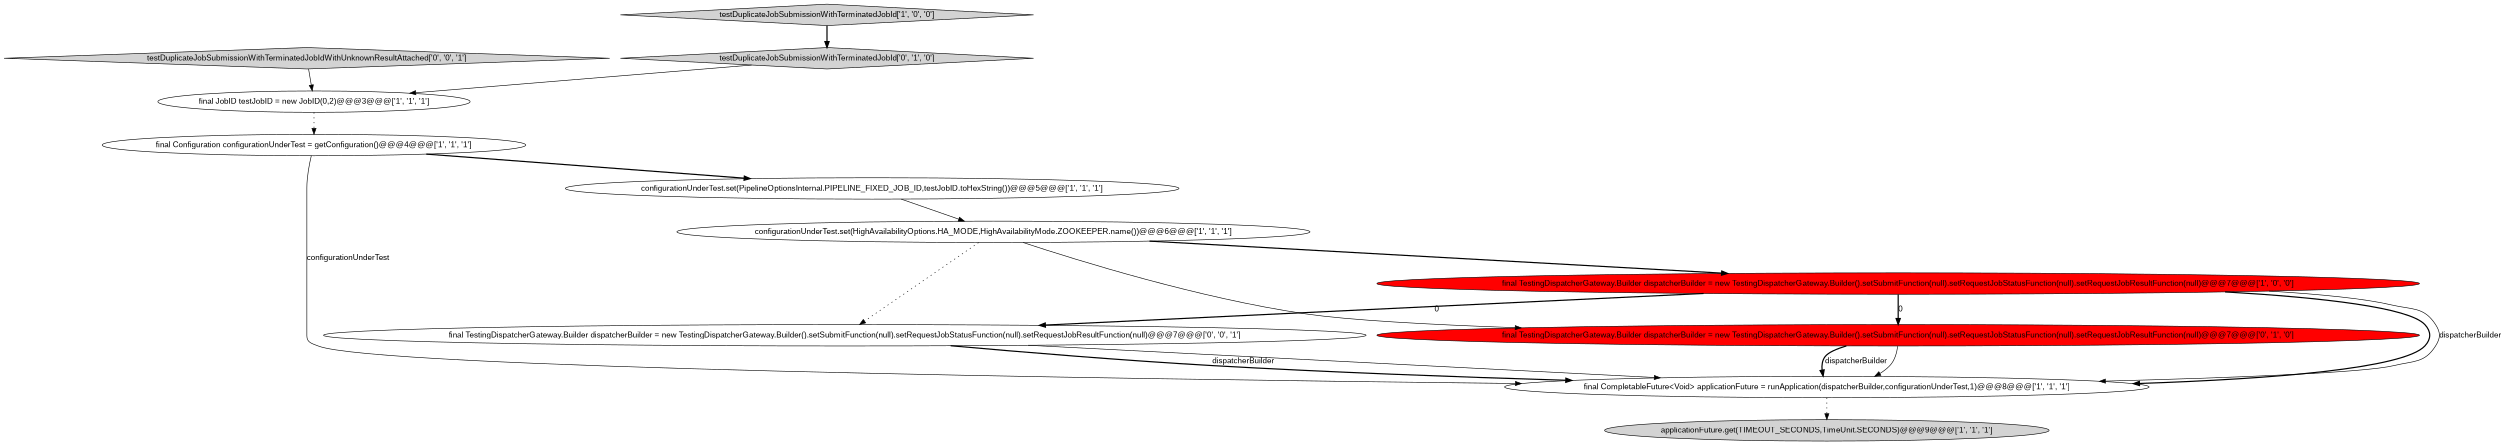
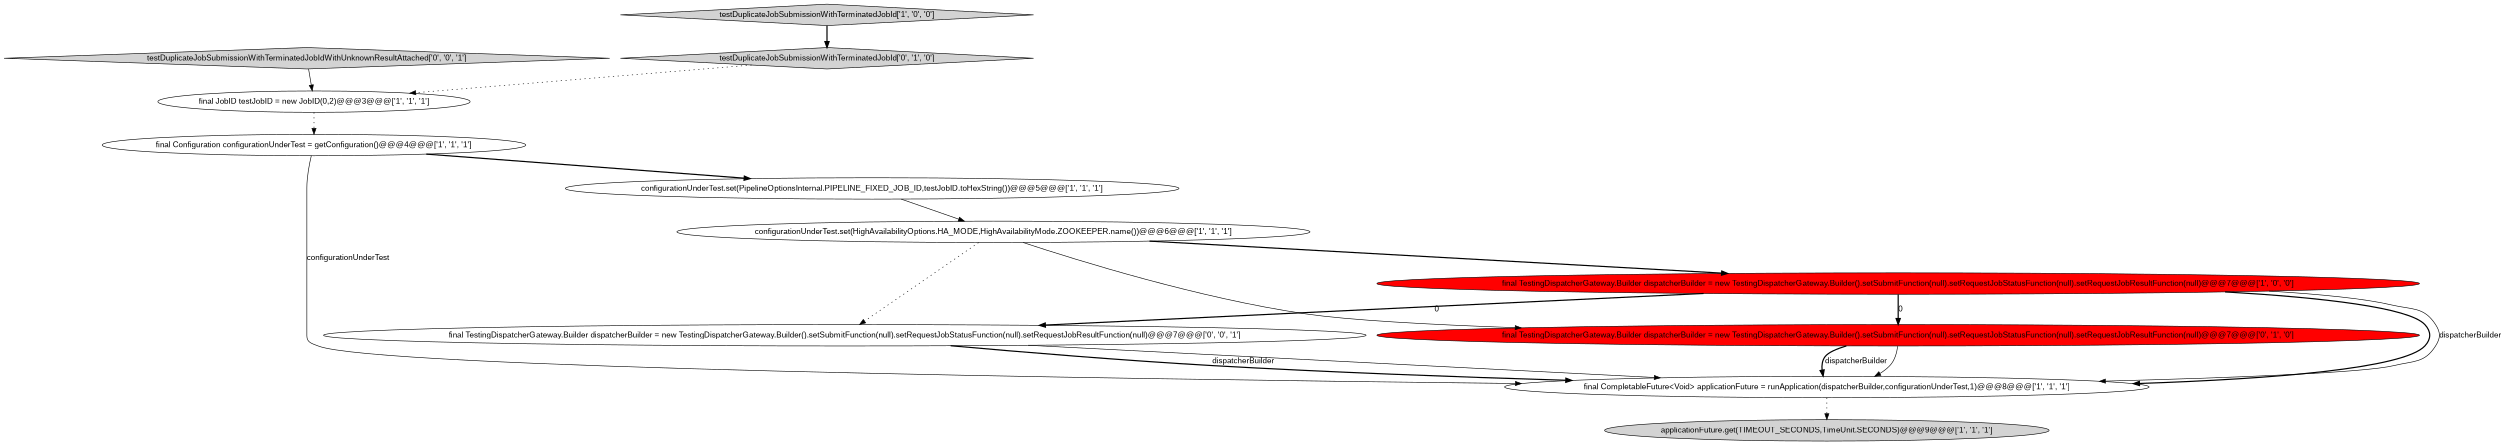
(584, 79) -> (584, 79)
